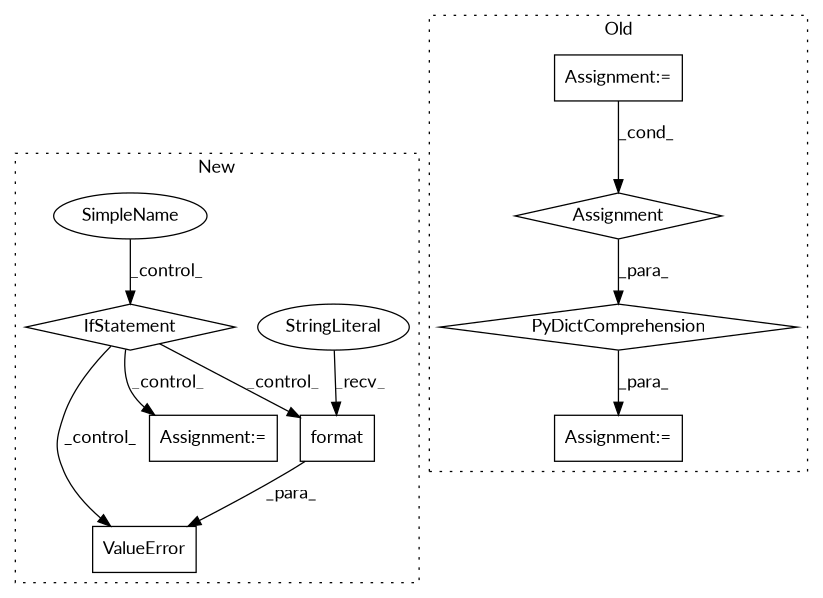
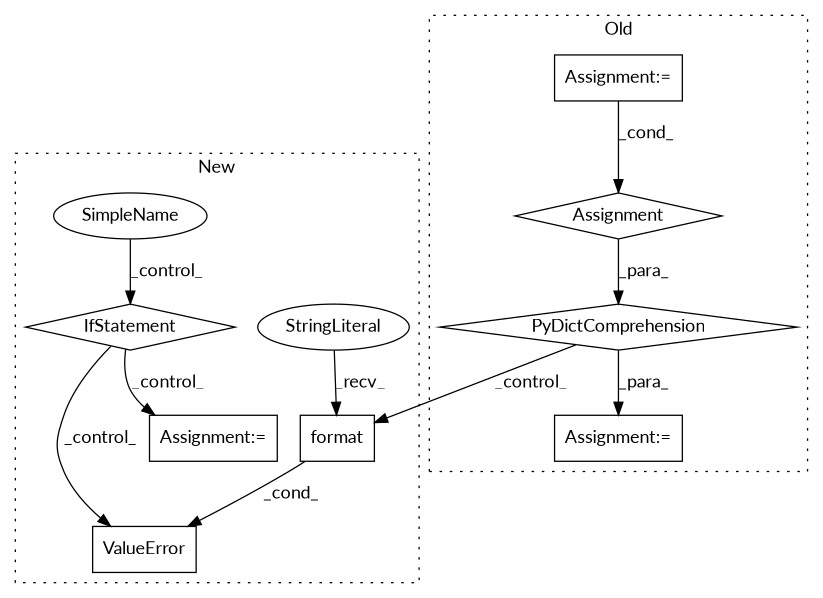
(224, 378) -> (481, 381)
(291, 494) -> (291, 494)
